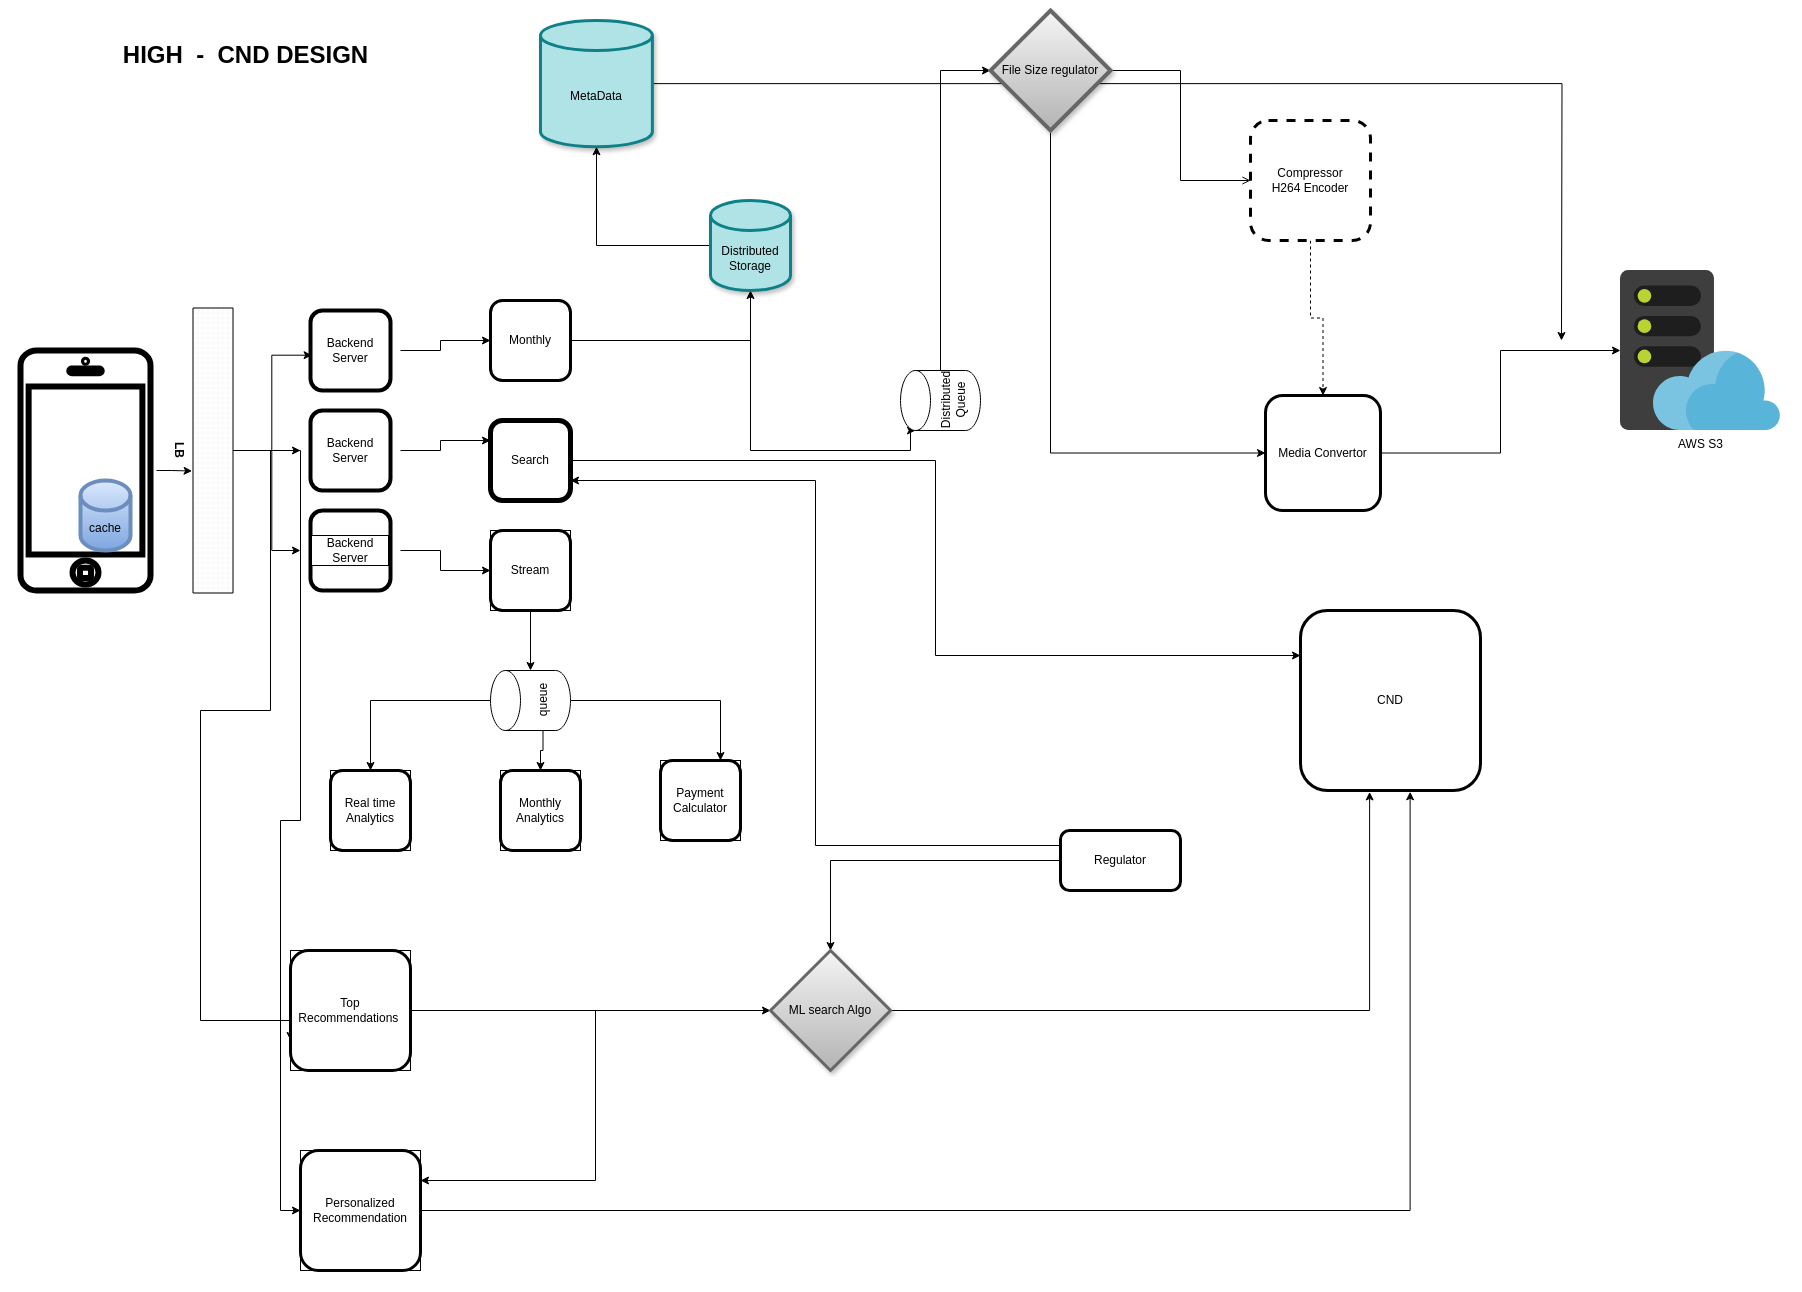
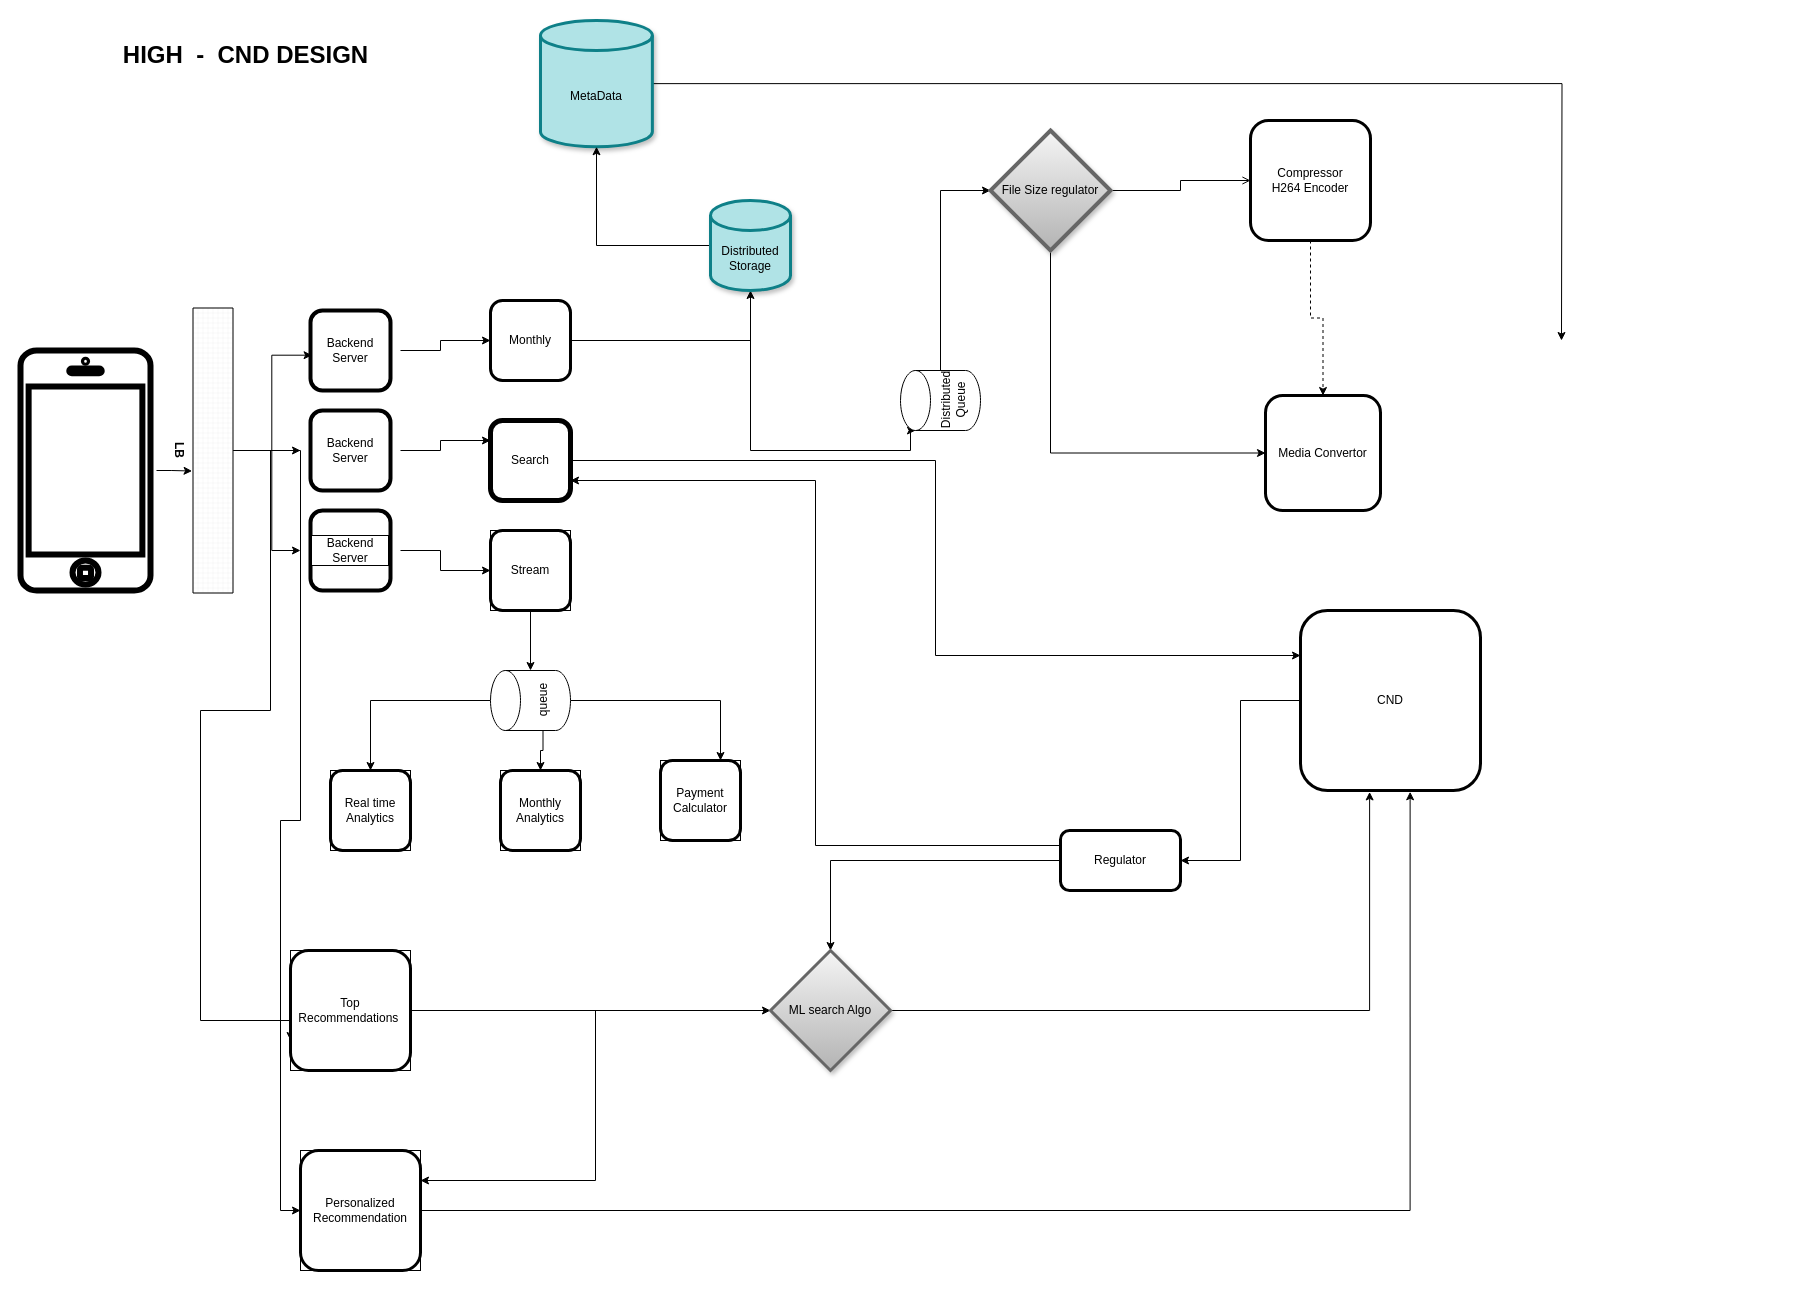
(1051, 71) -> (1051, 191)
(1311, 181) -> (1311, 181)
(1701, 351) -> none
(1501, 406) -> none
(106, 516) -> none
none -> (1241, 777)
